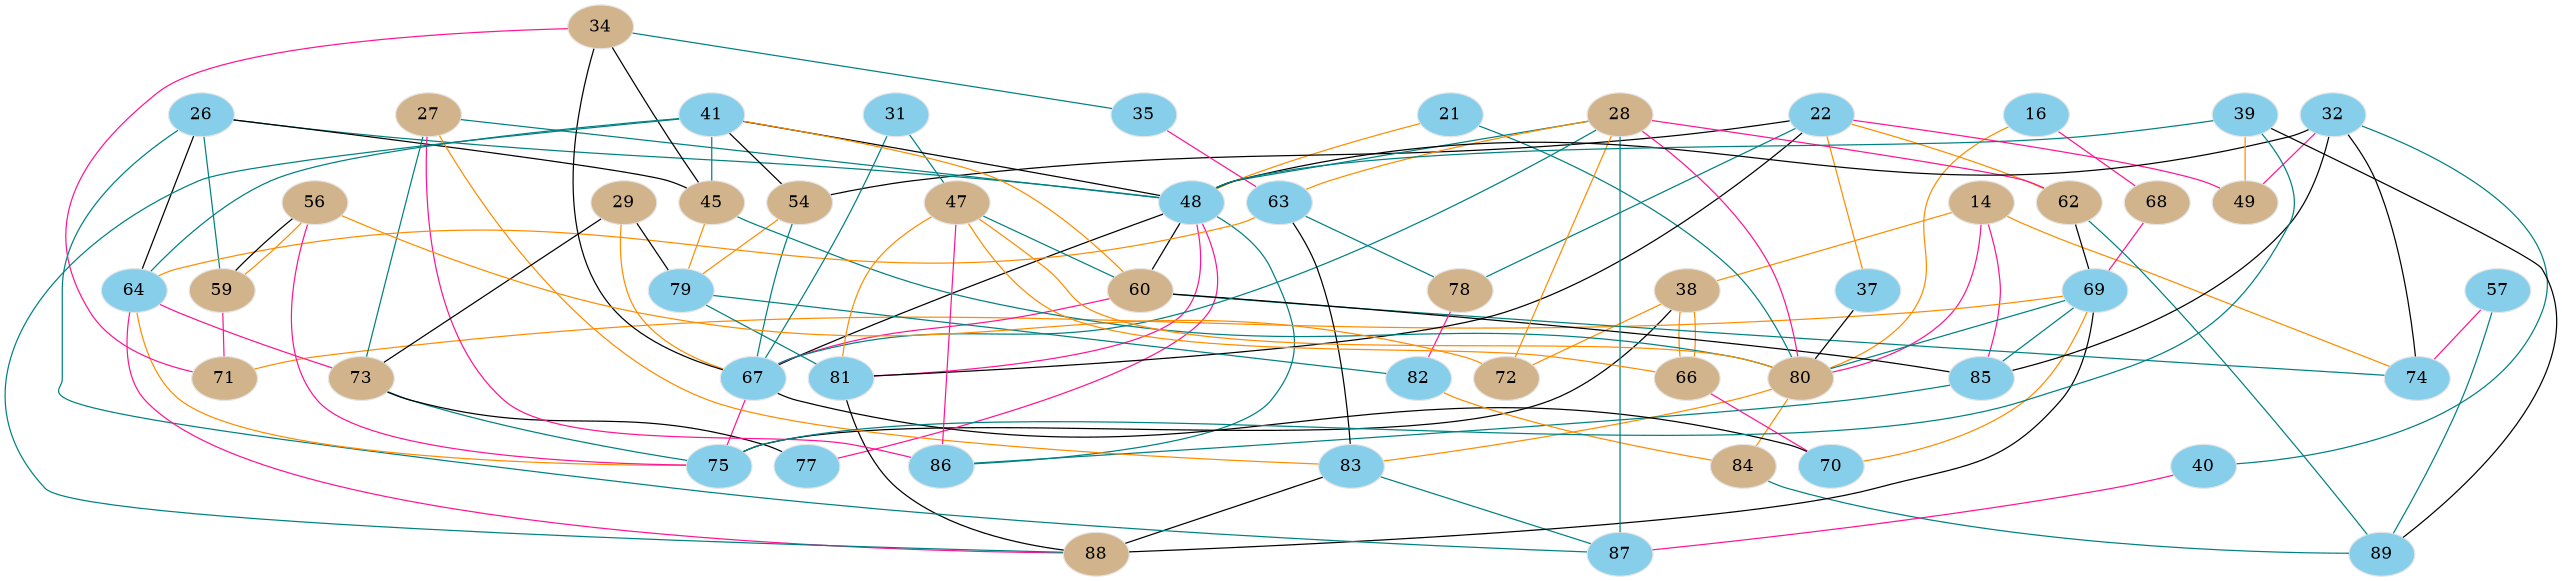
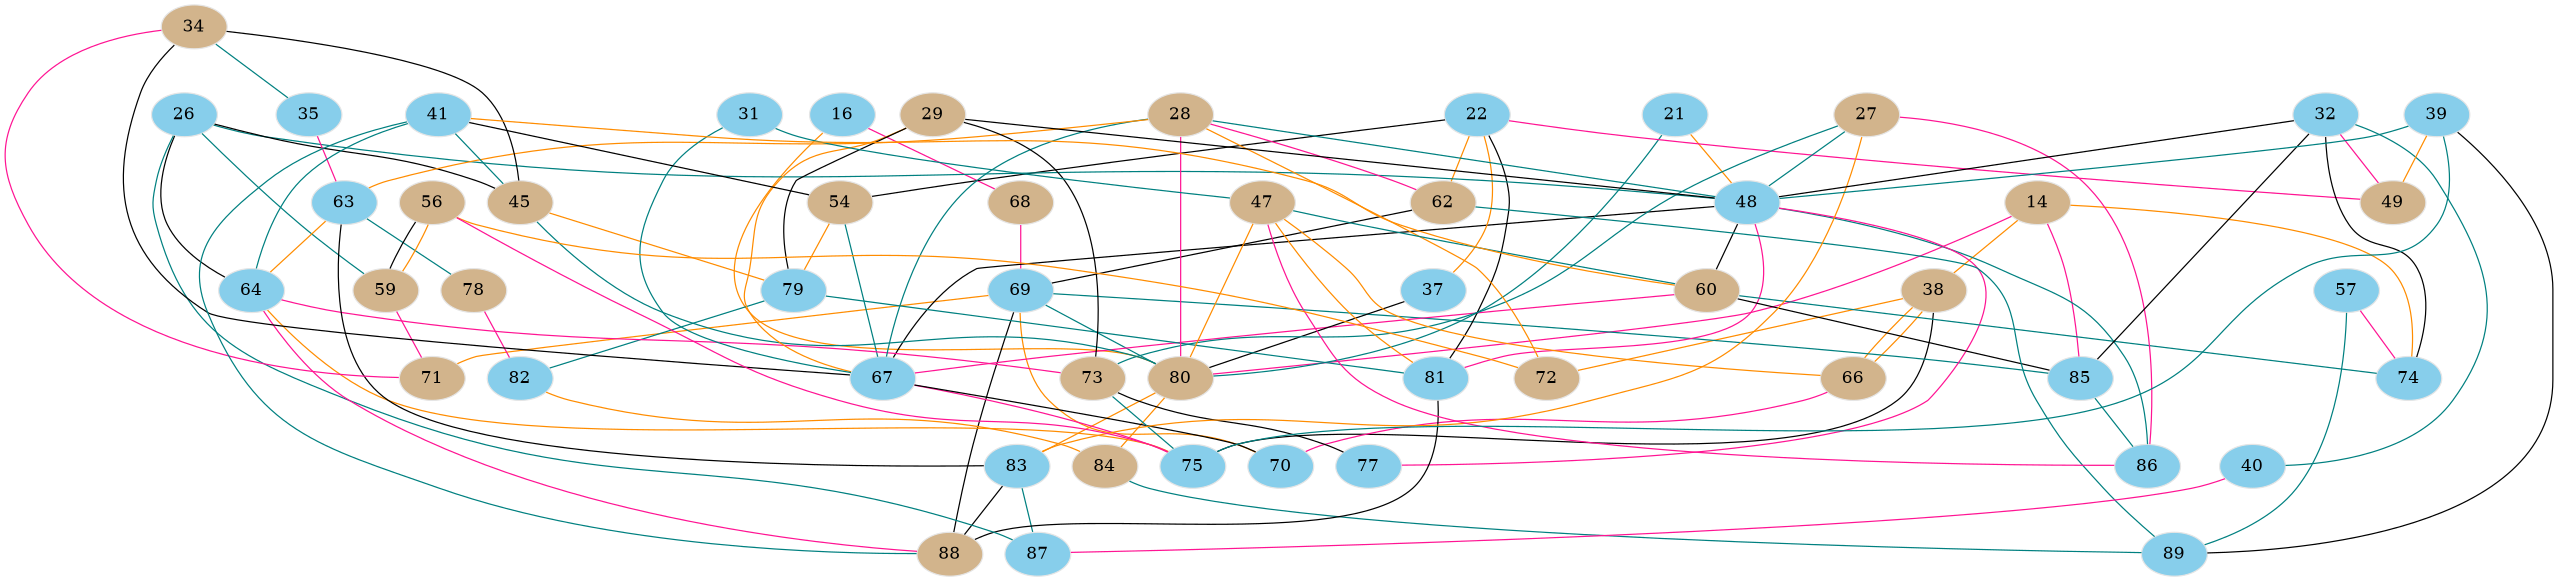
(973, 162) -> (1359, 161)
(1656, 195) -> none
(1620, 315) -> none
